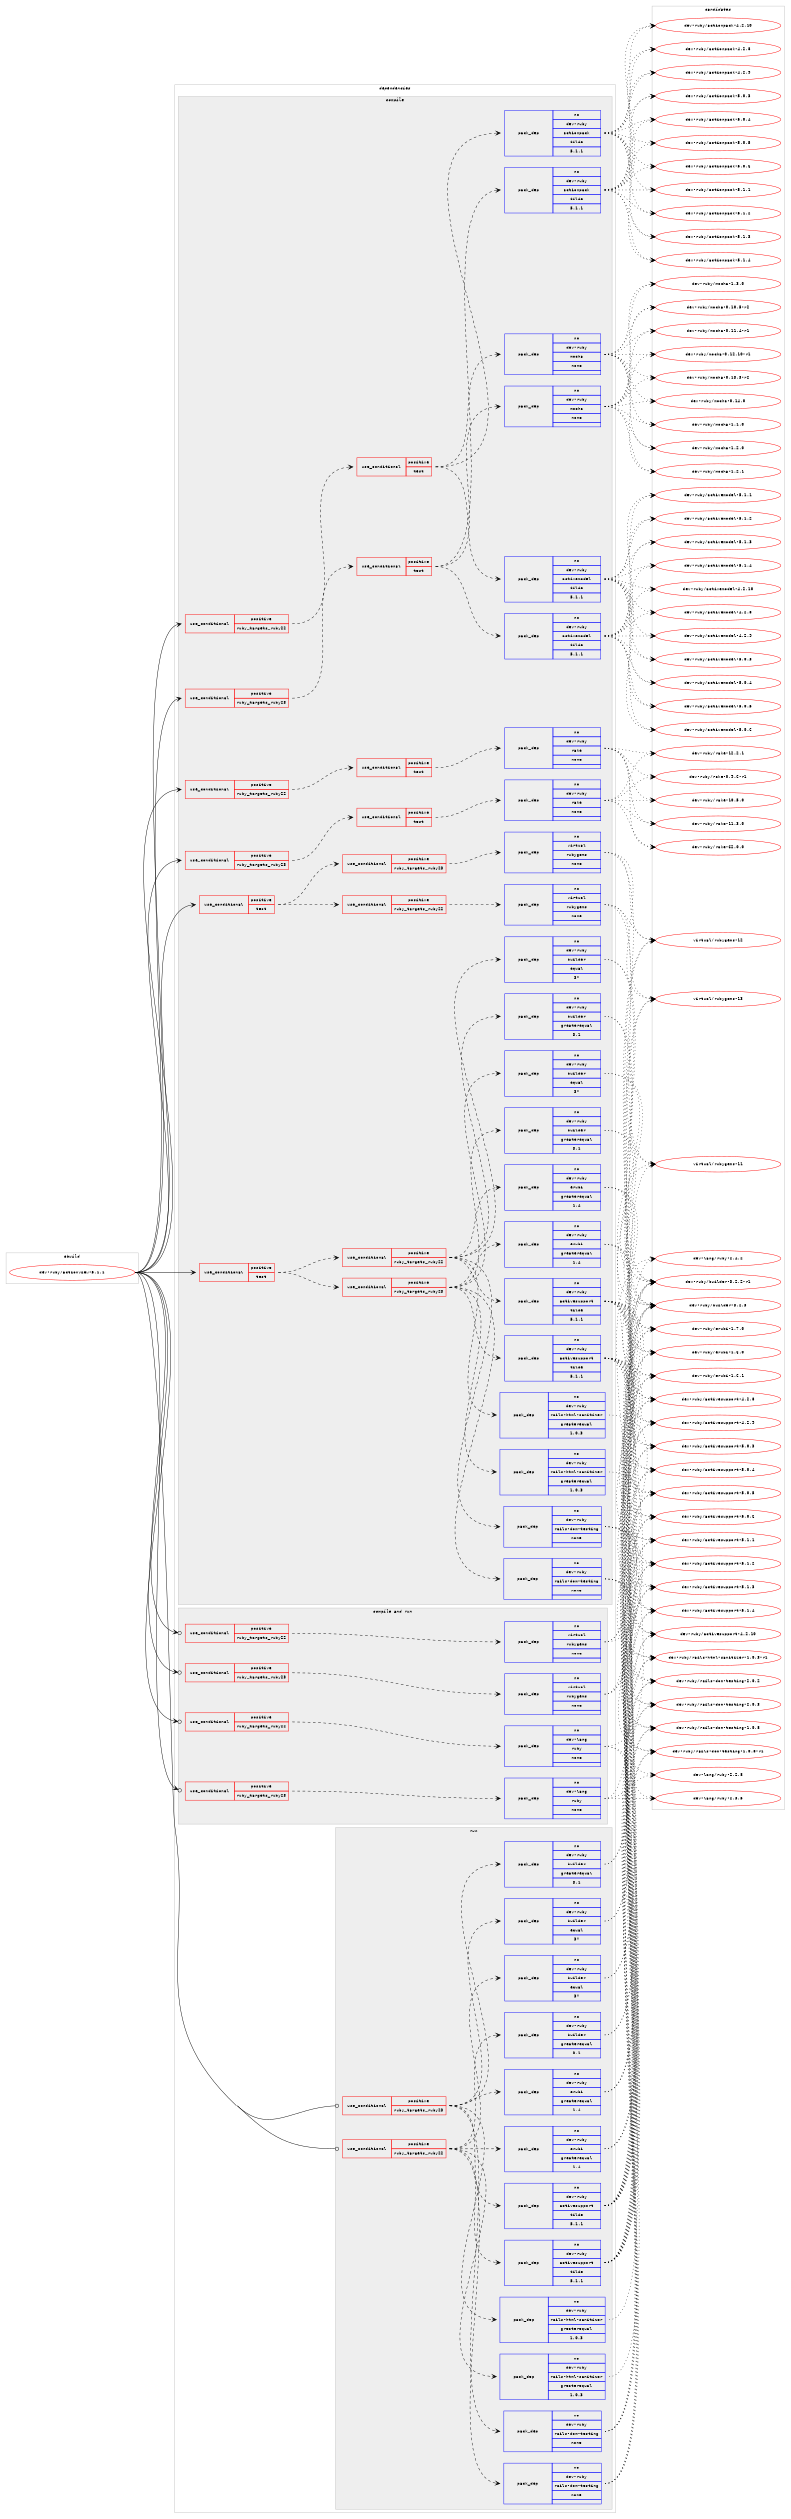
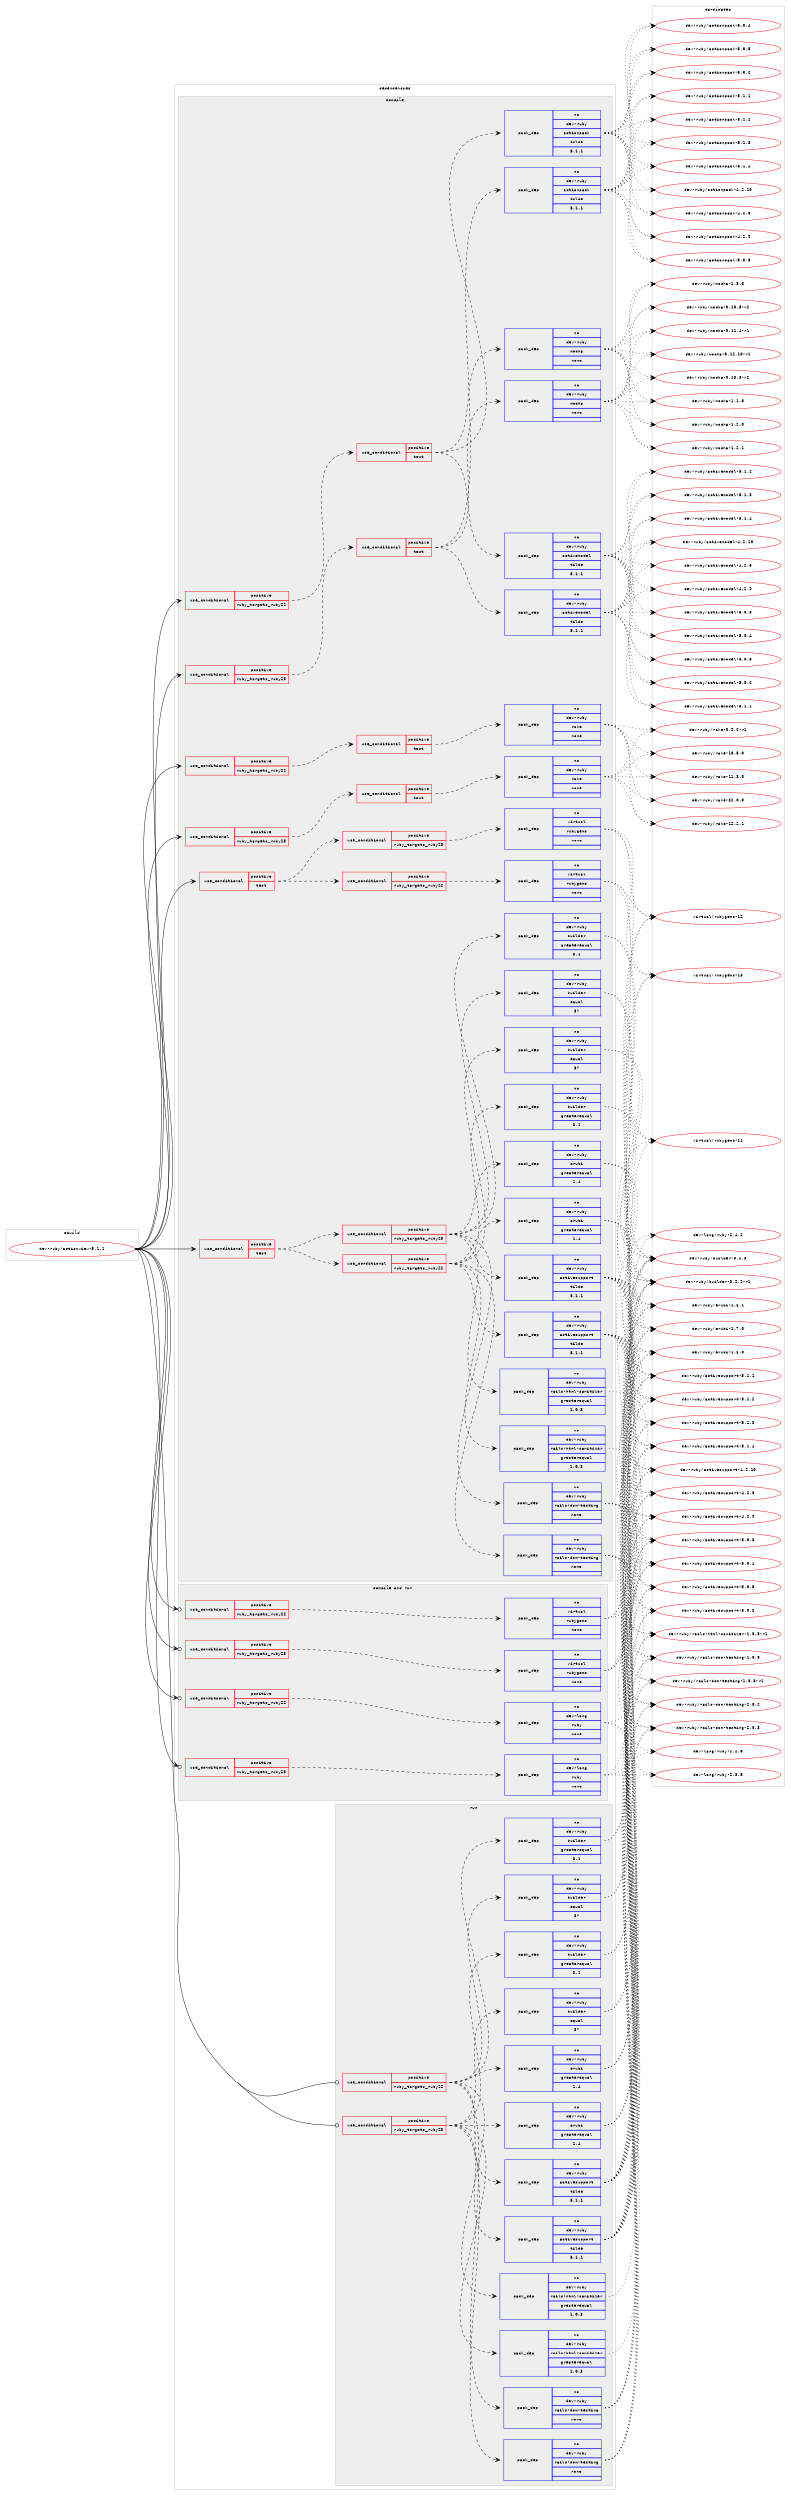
(718, 401) -> none
